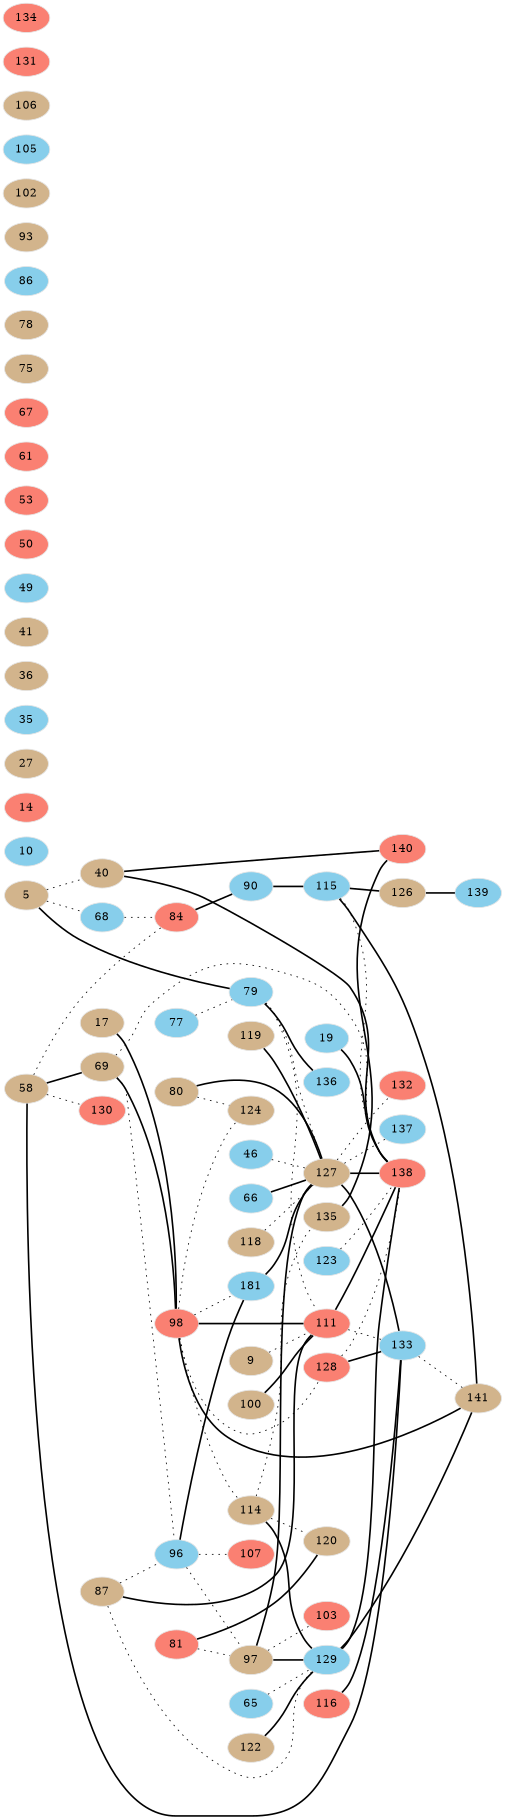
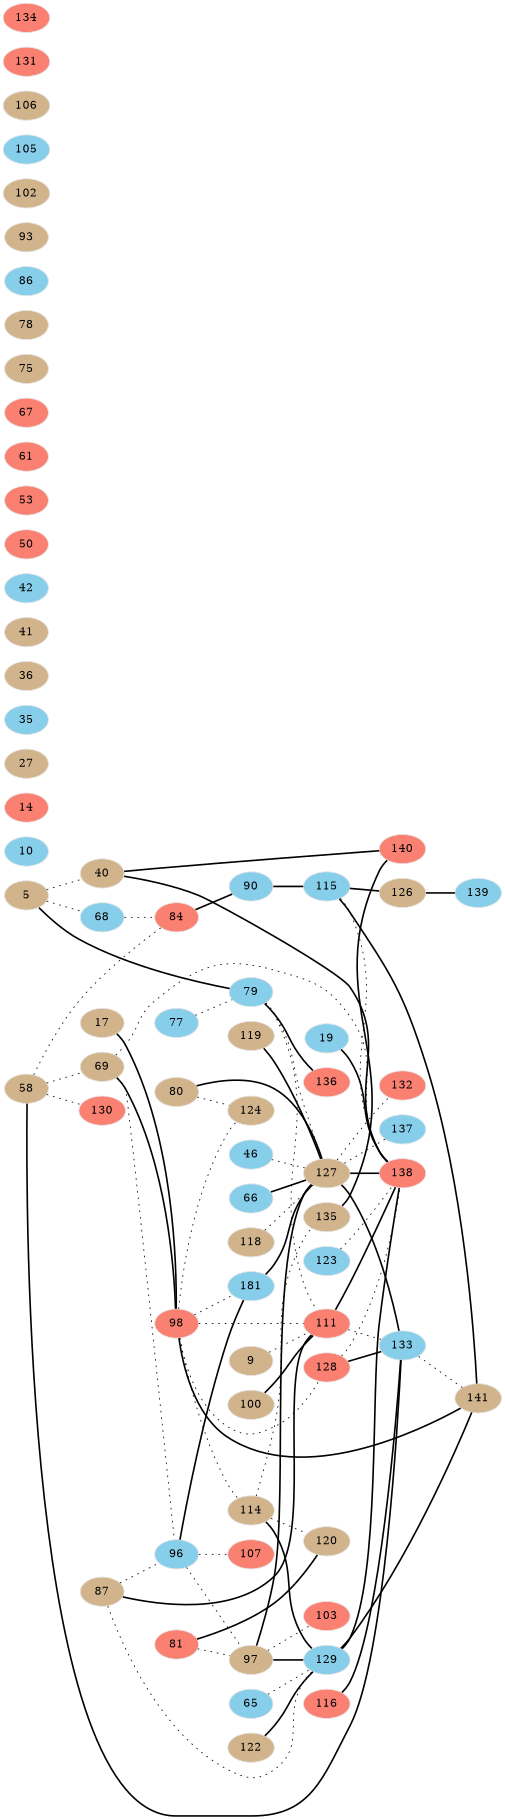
(26, 588) -> (26, 588)
(64, 1078) -> (64, 1078)
(327, 1082) -> (327, 1082)
(251, 1324) -> (251, 1324)
